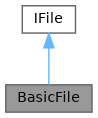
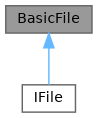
(49, 66) -> (49, 66)
